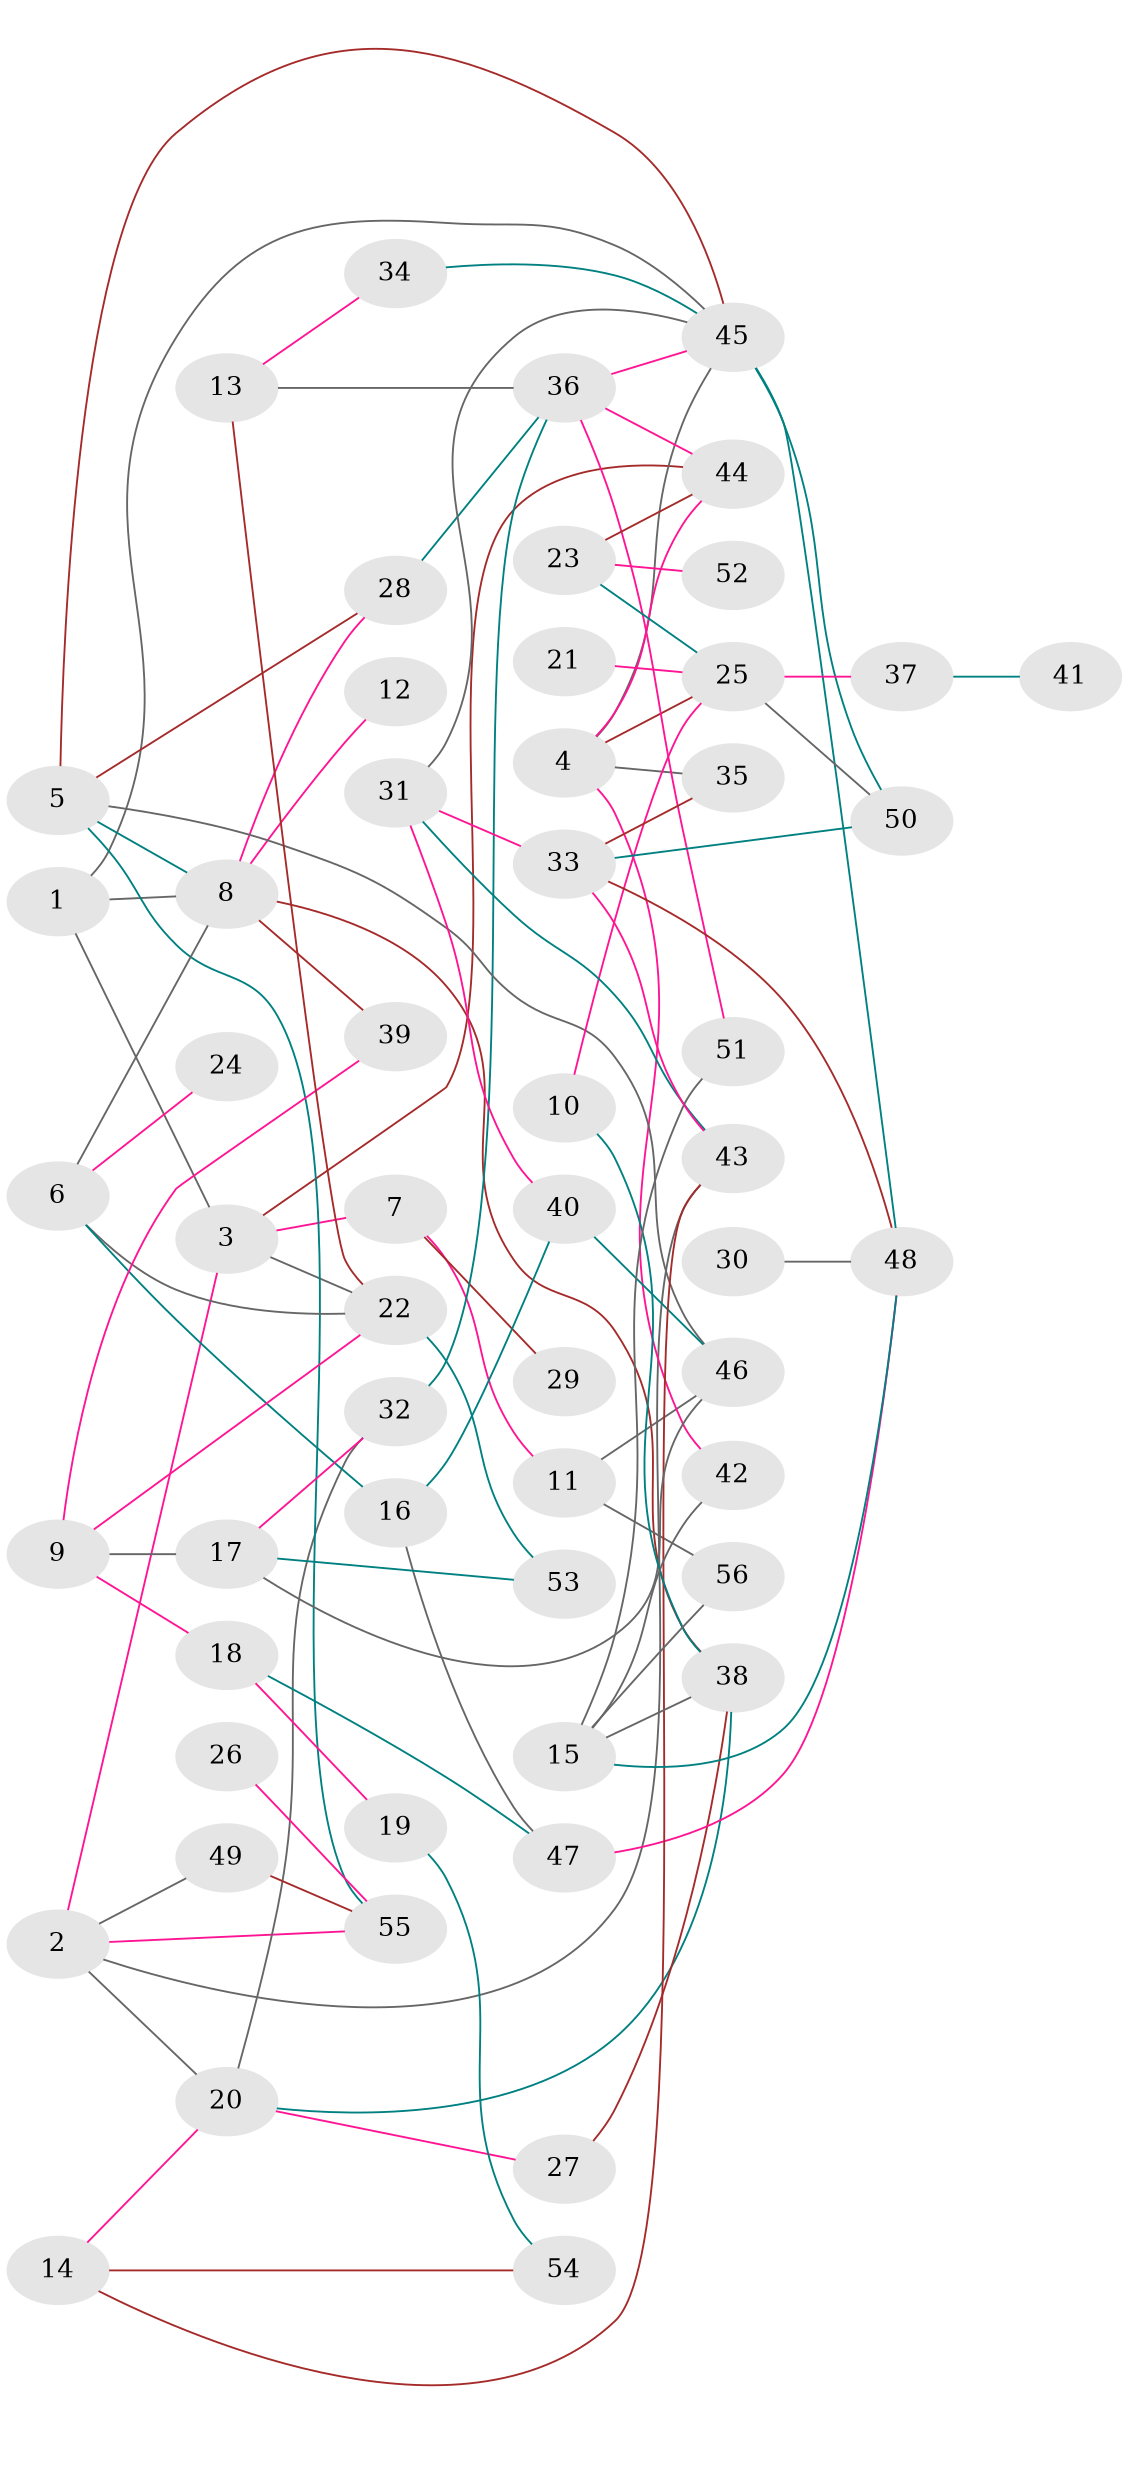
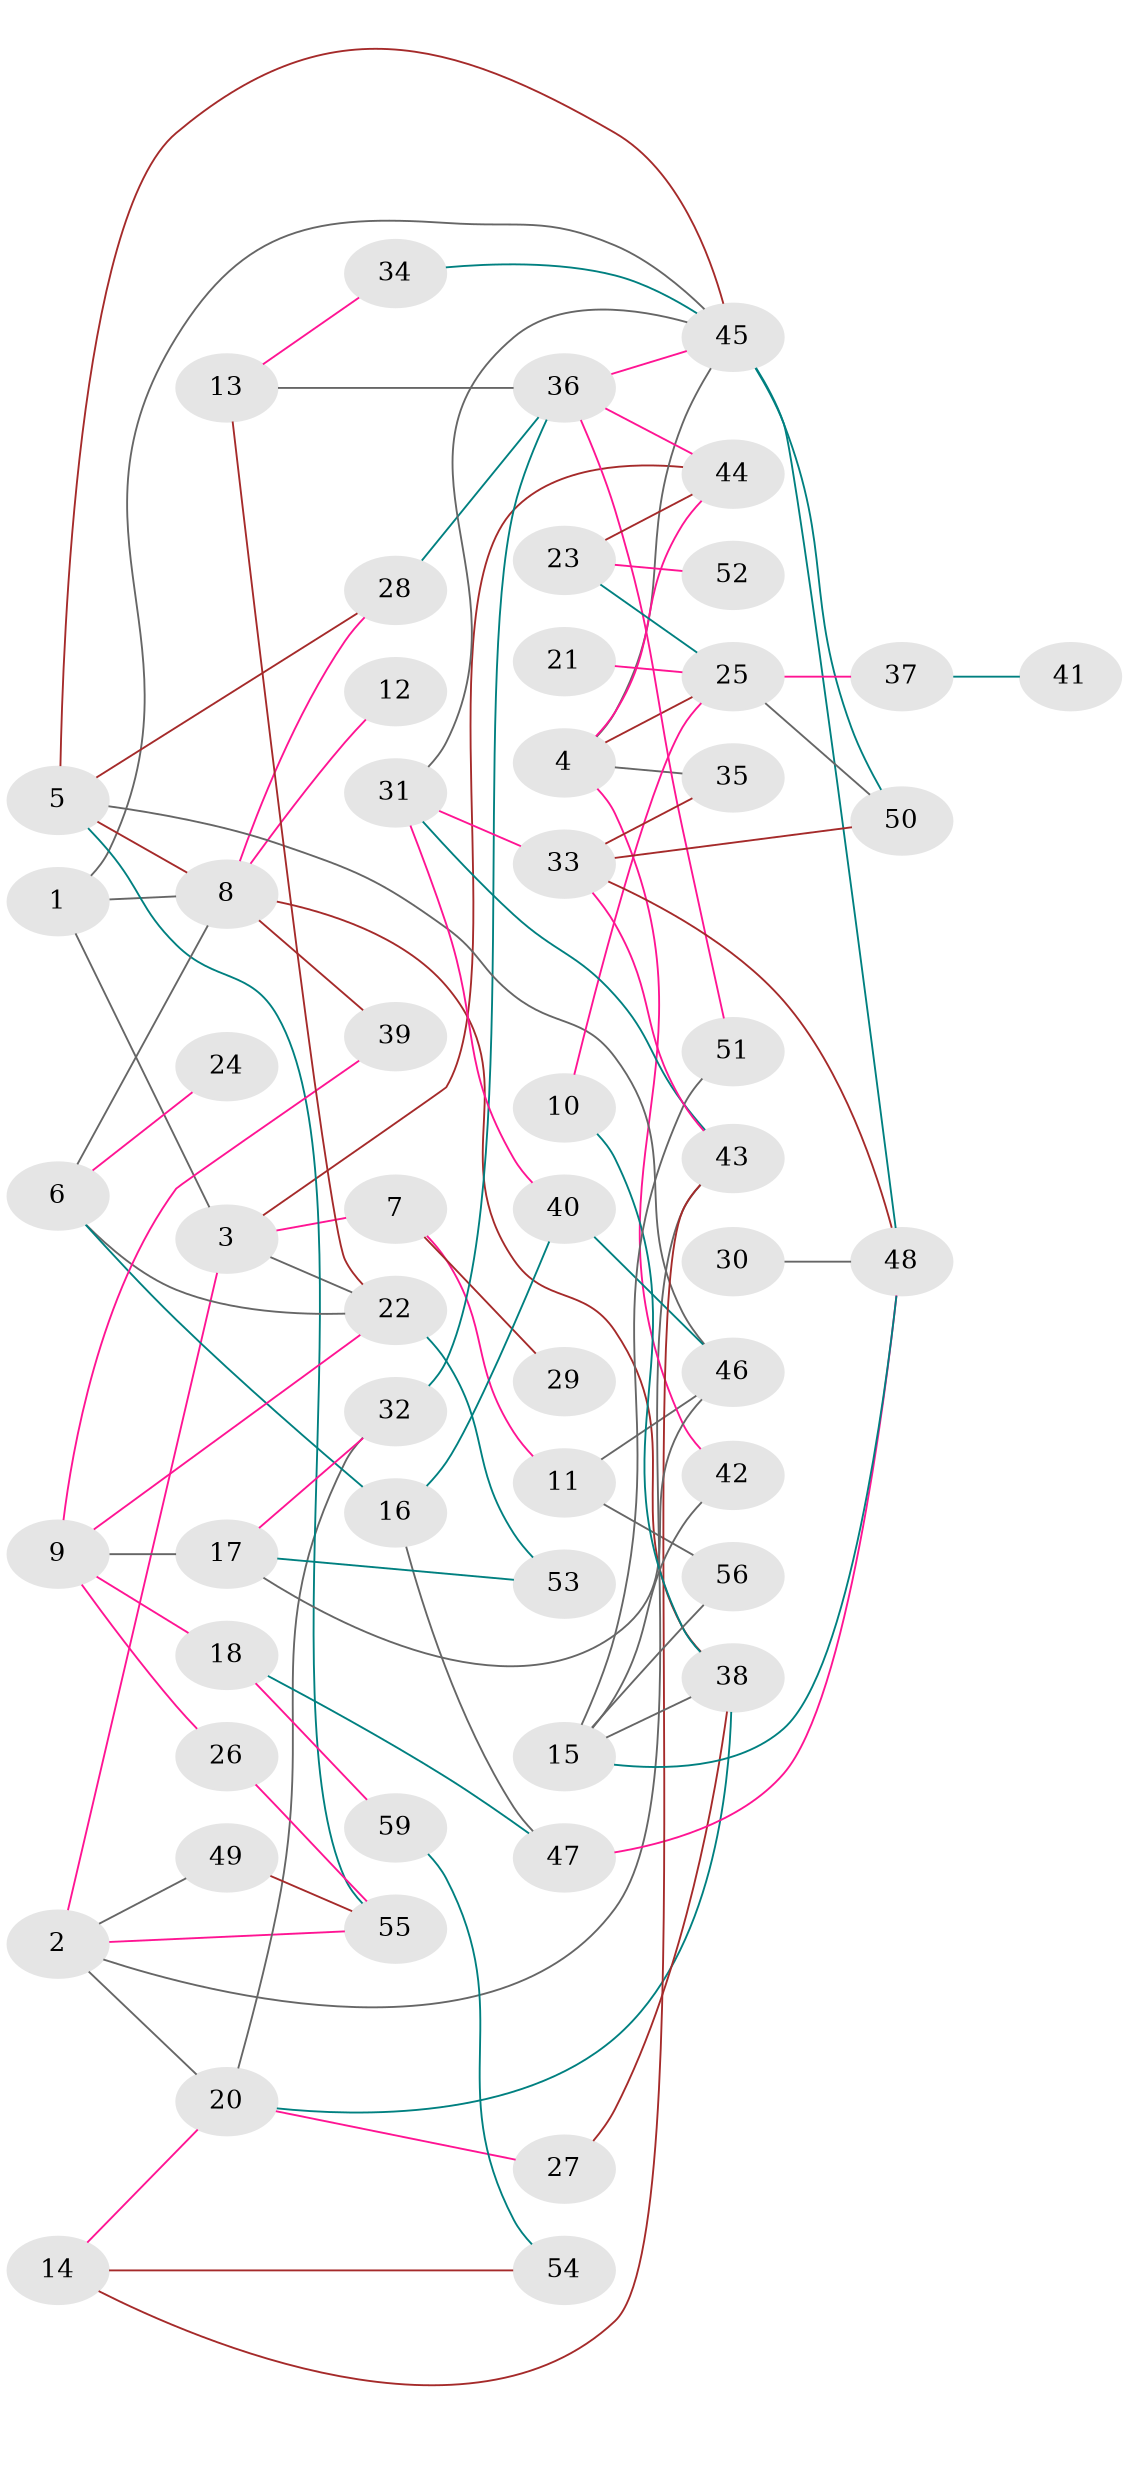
(733, 843) -> (733, 843)
(142, 847) -> (142, 847)
none -> (140, 1662)
(396, 1828) -> (396, 1828)
